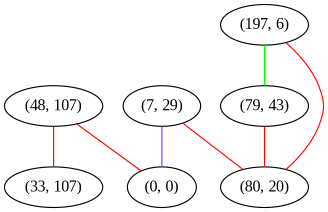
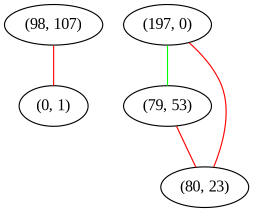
(265, 25) -> (168, 25)
(54, 106) -> (54, 25)
(162, 106) -> none
(265, 106) -> (168, 106)
(54, 187) -> none
(162, 187) -> (54, 106)
(265, 187) -> (205, 187)
